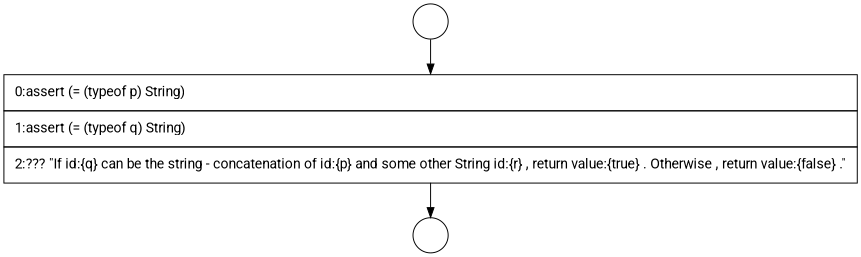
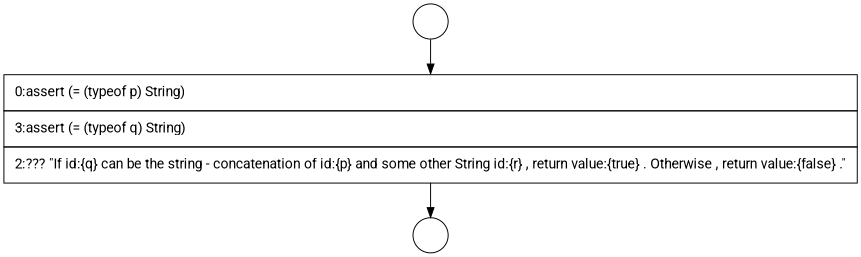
(100, 128) -> (100, 128)
